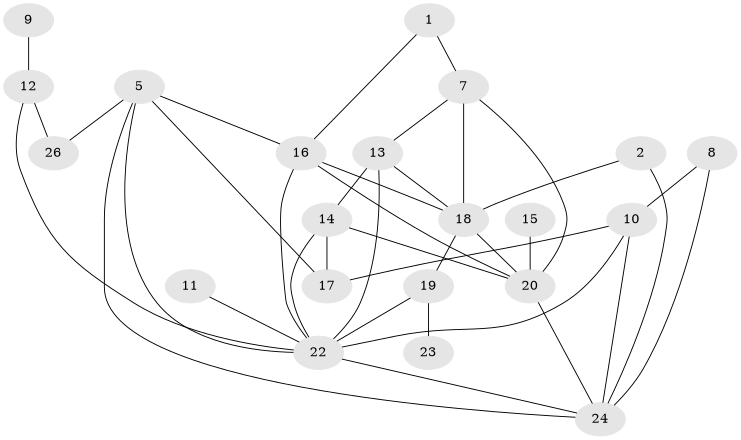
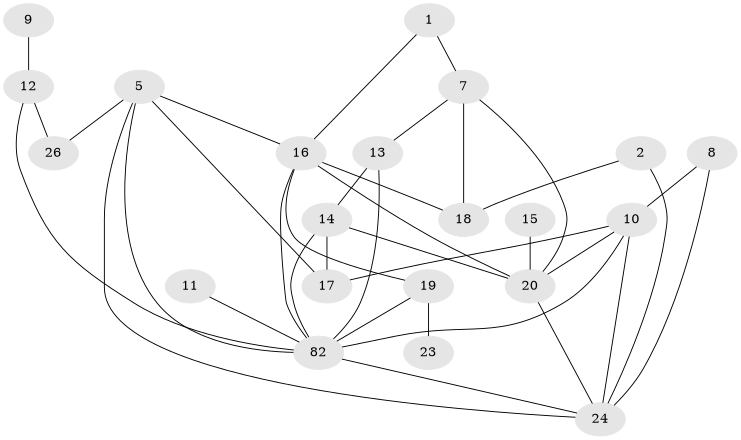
(421, 187) -> none
(447, 252) -> (314, 251)
(500, 256) -> (581, 253)
(319, 353) -> (319, 353)
